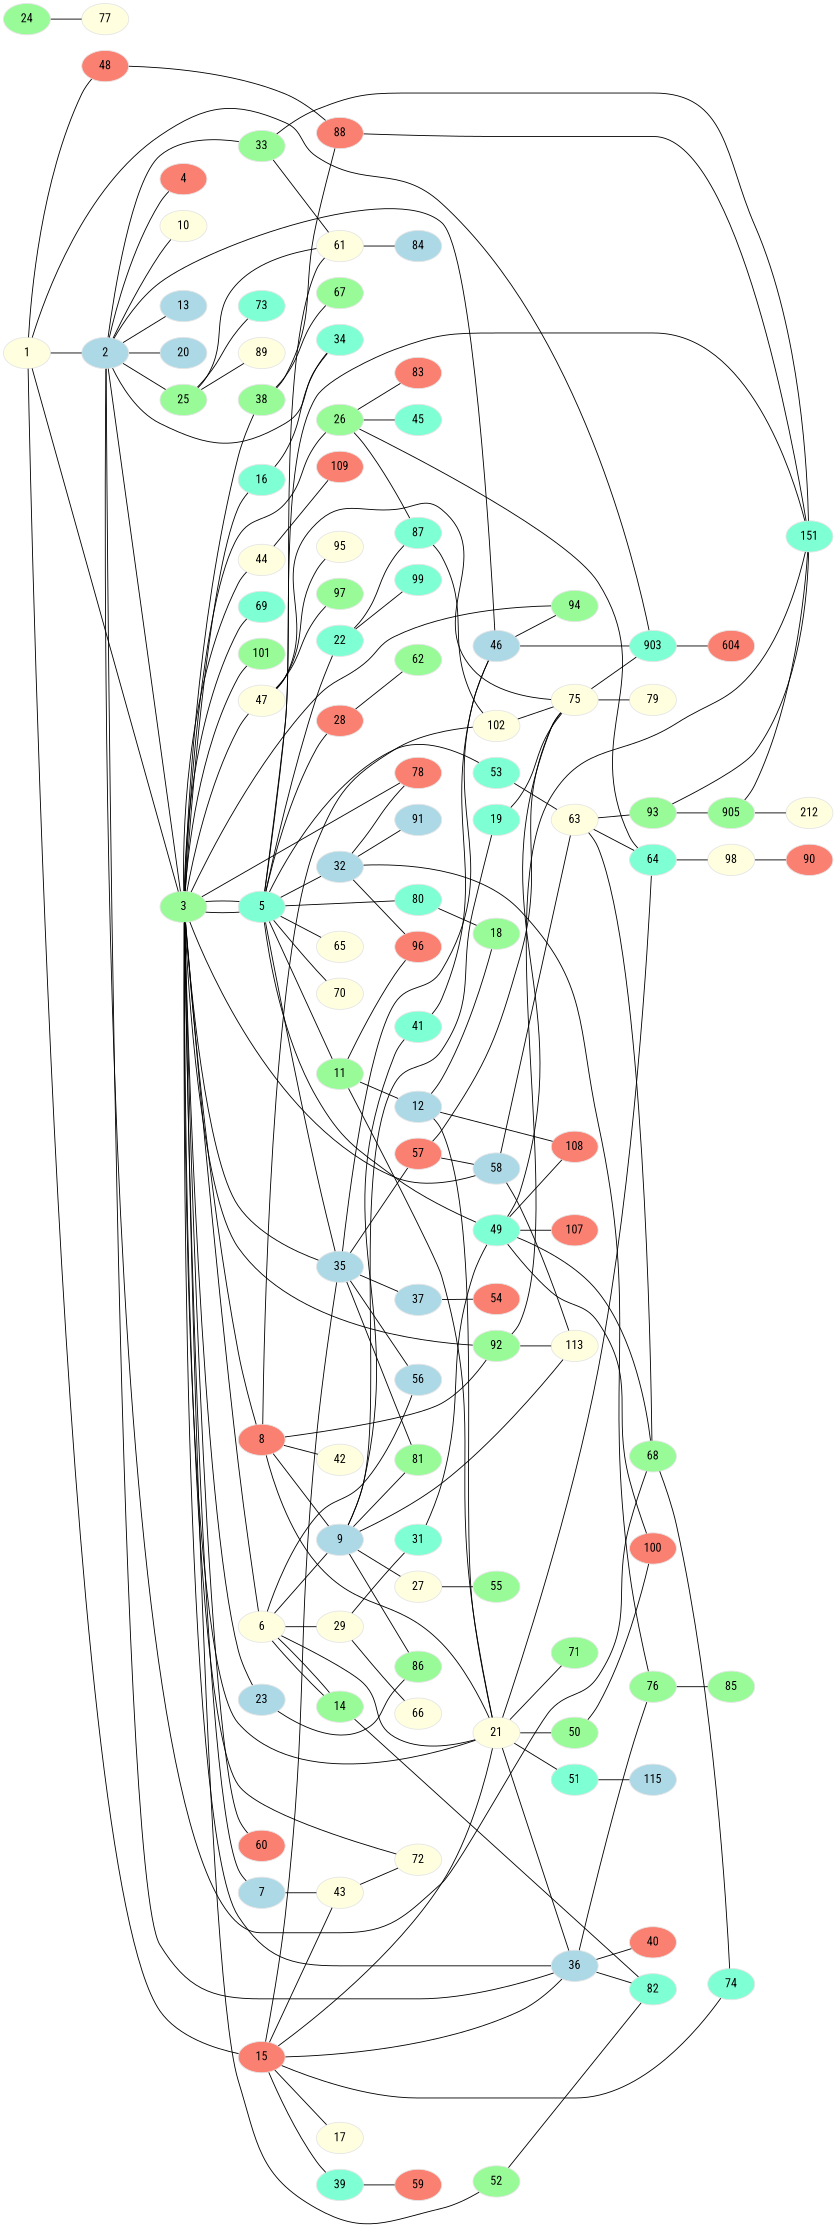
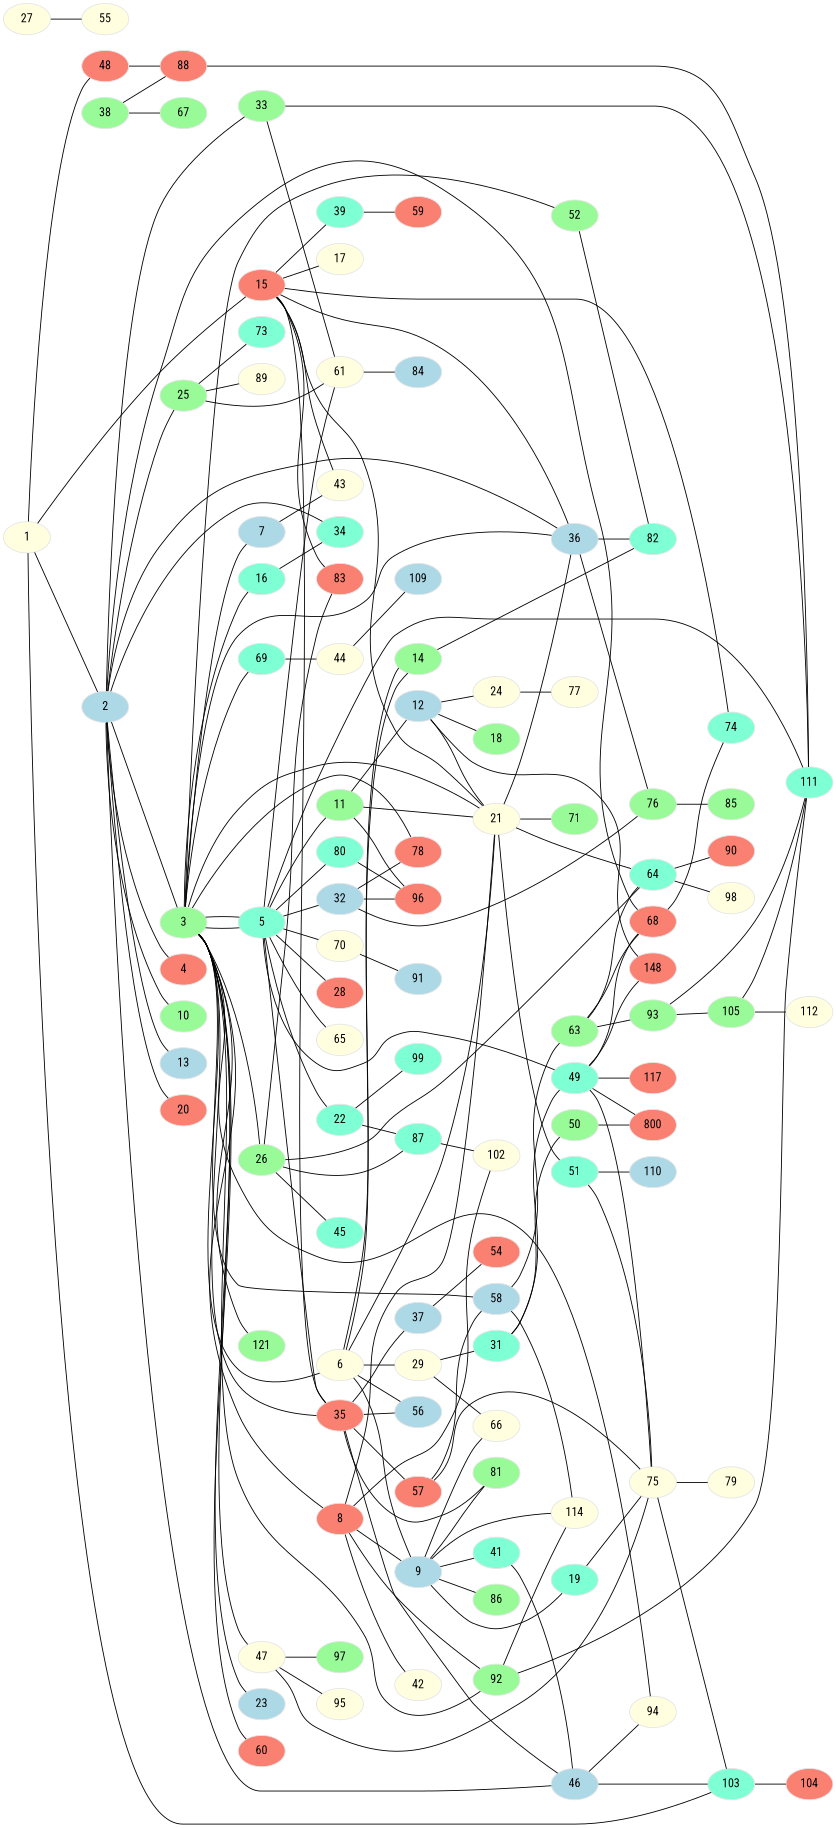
(27, 19) -> (496, 692)
(183, 226) -> (183, 1016)
(183, 353) -> (183, 1110)
none -> (301, 432)
(340, 467) -> (418, 579)
(809, 536) -> (809, 782)
(210, 602) -> none
(98, 604) -> none
(575, 606) -> (653, 1712)
(653, 646) -> (731, 1784)
(731, 646) -> (809, 1784)
(262, 654) -> (262, 1346)
(418, 660) -> none
none -> (457, 699)
(536, 713) -> (631, 1300)
(195, 727) -> (299, 659)
(496, 773) -> none
(731, 813) -> (731, 1012)
(809, 813) -> (809, 1012)
(575, 820) -> (575, 1031)
(379, 843) -> (379, 962)
(770, 860) -> (697, 861)
(457, 917) -> (374, 872)
(575, 1147) -> (653, 969)
(575, 1230) -> (653, 1078)
(340, 1267) -> (340, 1415)
(575, 1346) -> (575, 1513)
(653, 1456) -> (653, 922)
(653, 1548) -> (653, 1125)
(379, 1563) -> (450, 1496)
(496, 1587) -> (105, 19)
(542, 1733) -> (536, 1235)
(351, 1734) -> none
(653, 1780) -> (653, 1172)
(418, 1860) -> none
(653, 1942) -> none
